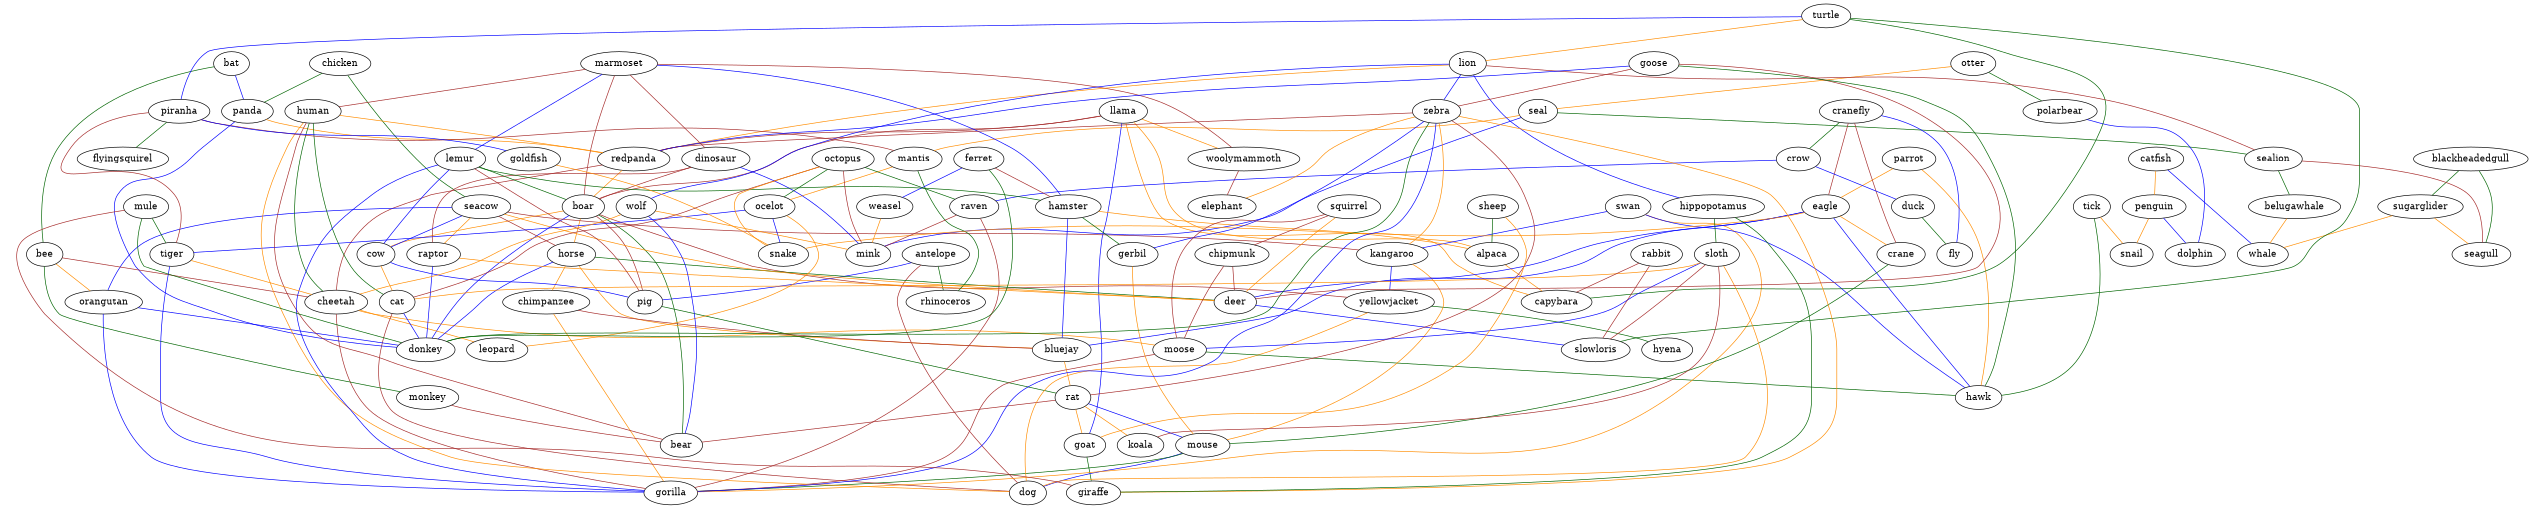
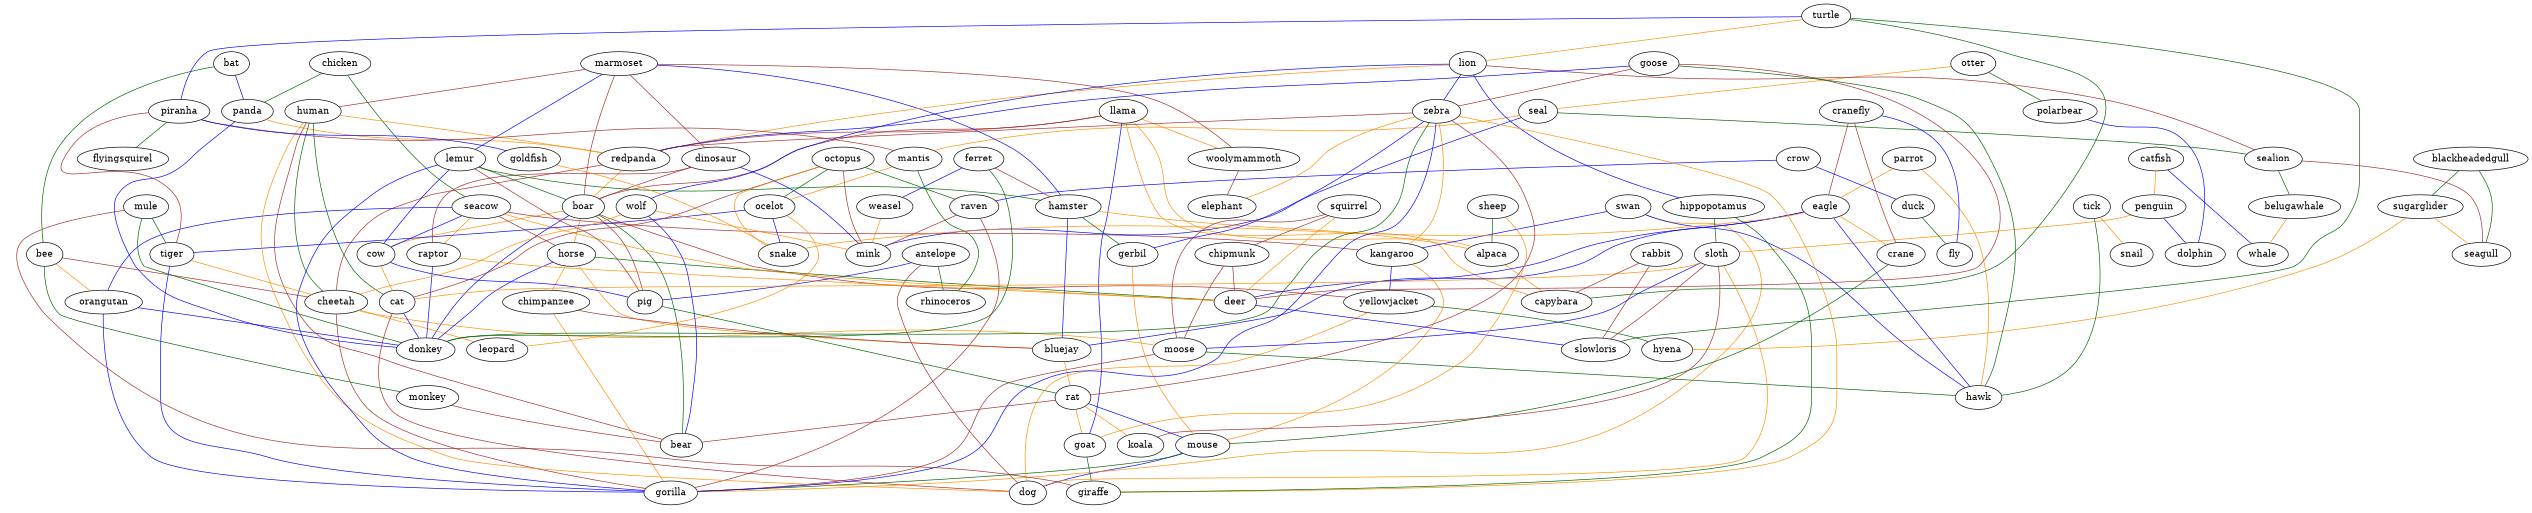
(1824, 136) -> none
(2343, 230) -> (2058, 324)
(2143, 231) -> (1945, 236)
